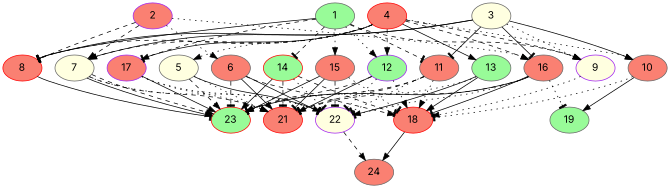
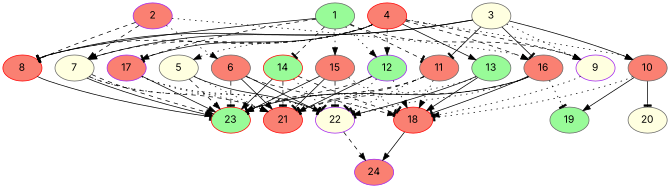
none -> (648, 120)
(374, 172) -> (374, 172)
